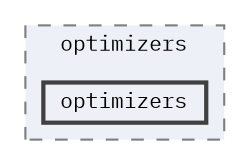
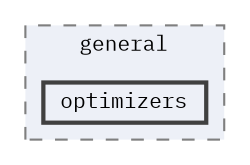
(125, 45) -> (125, 45)
